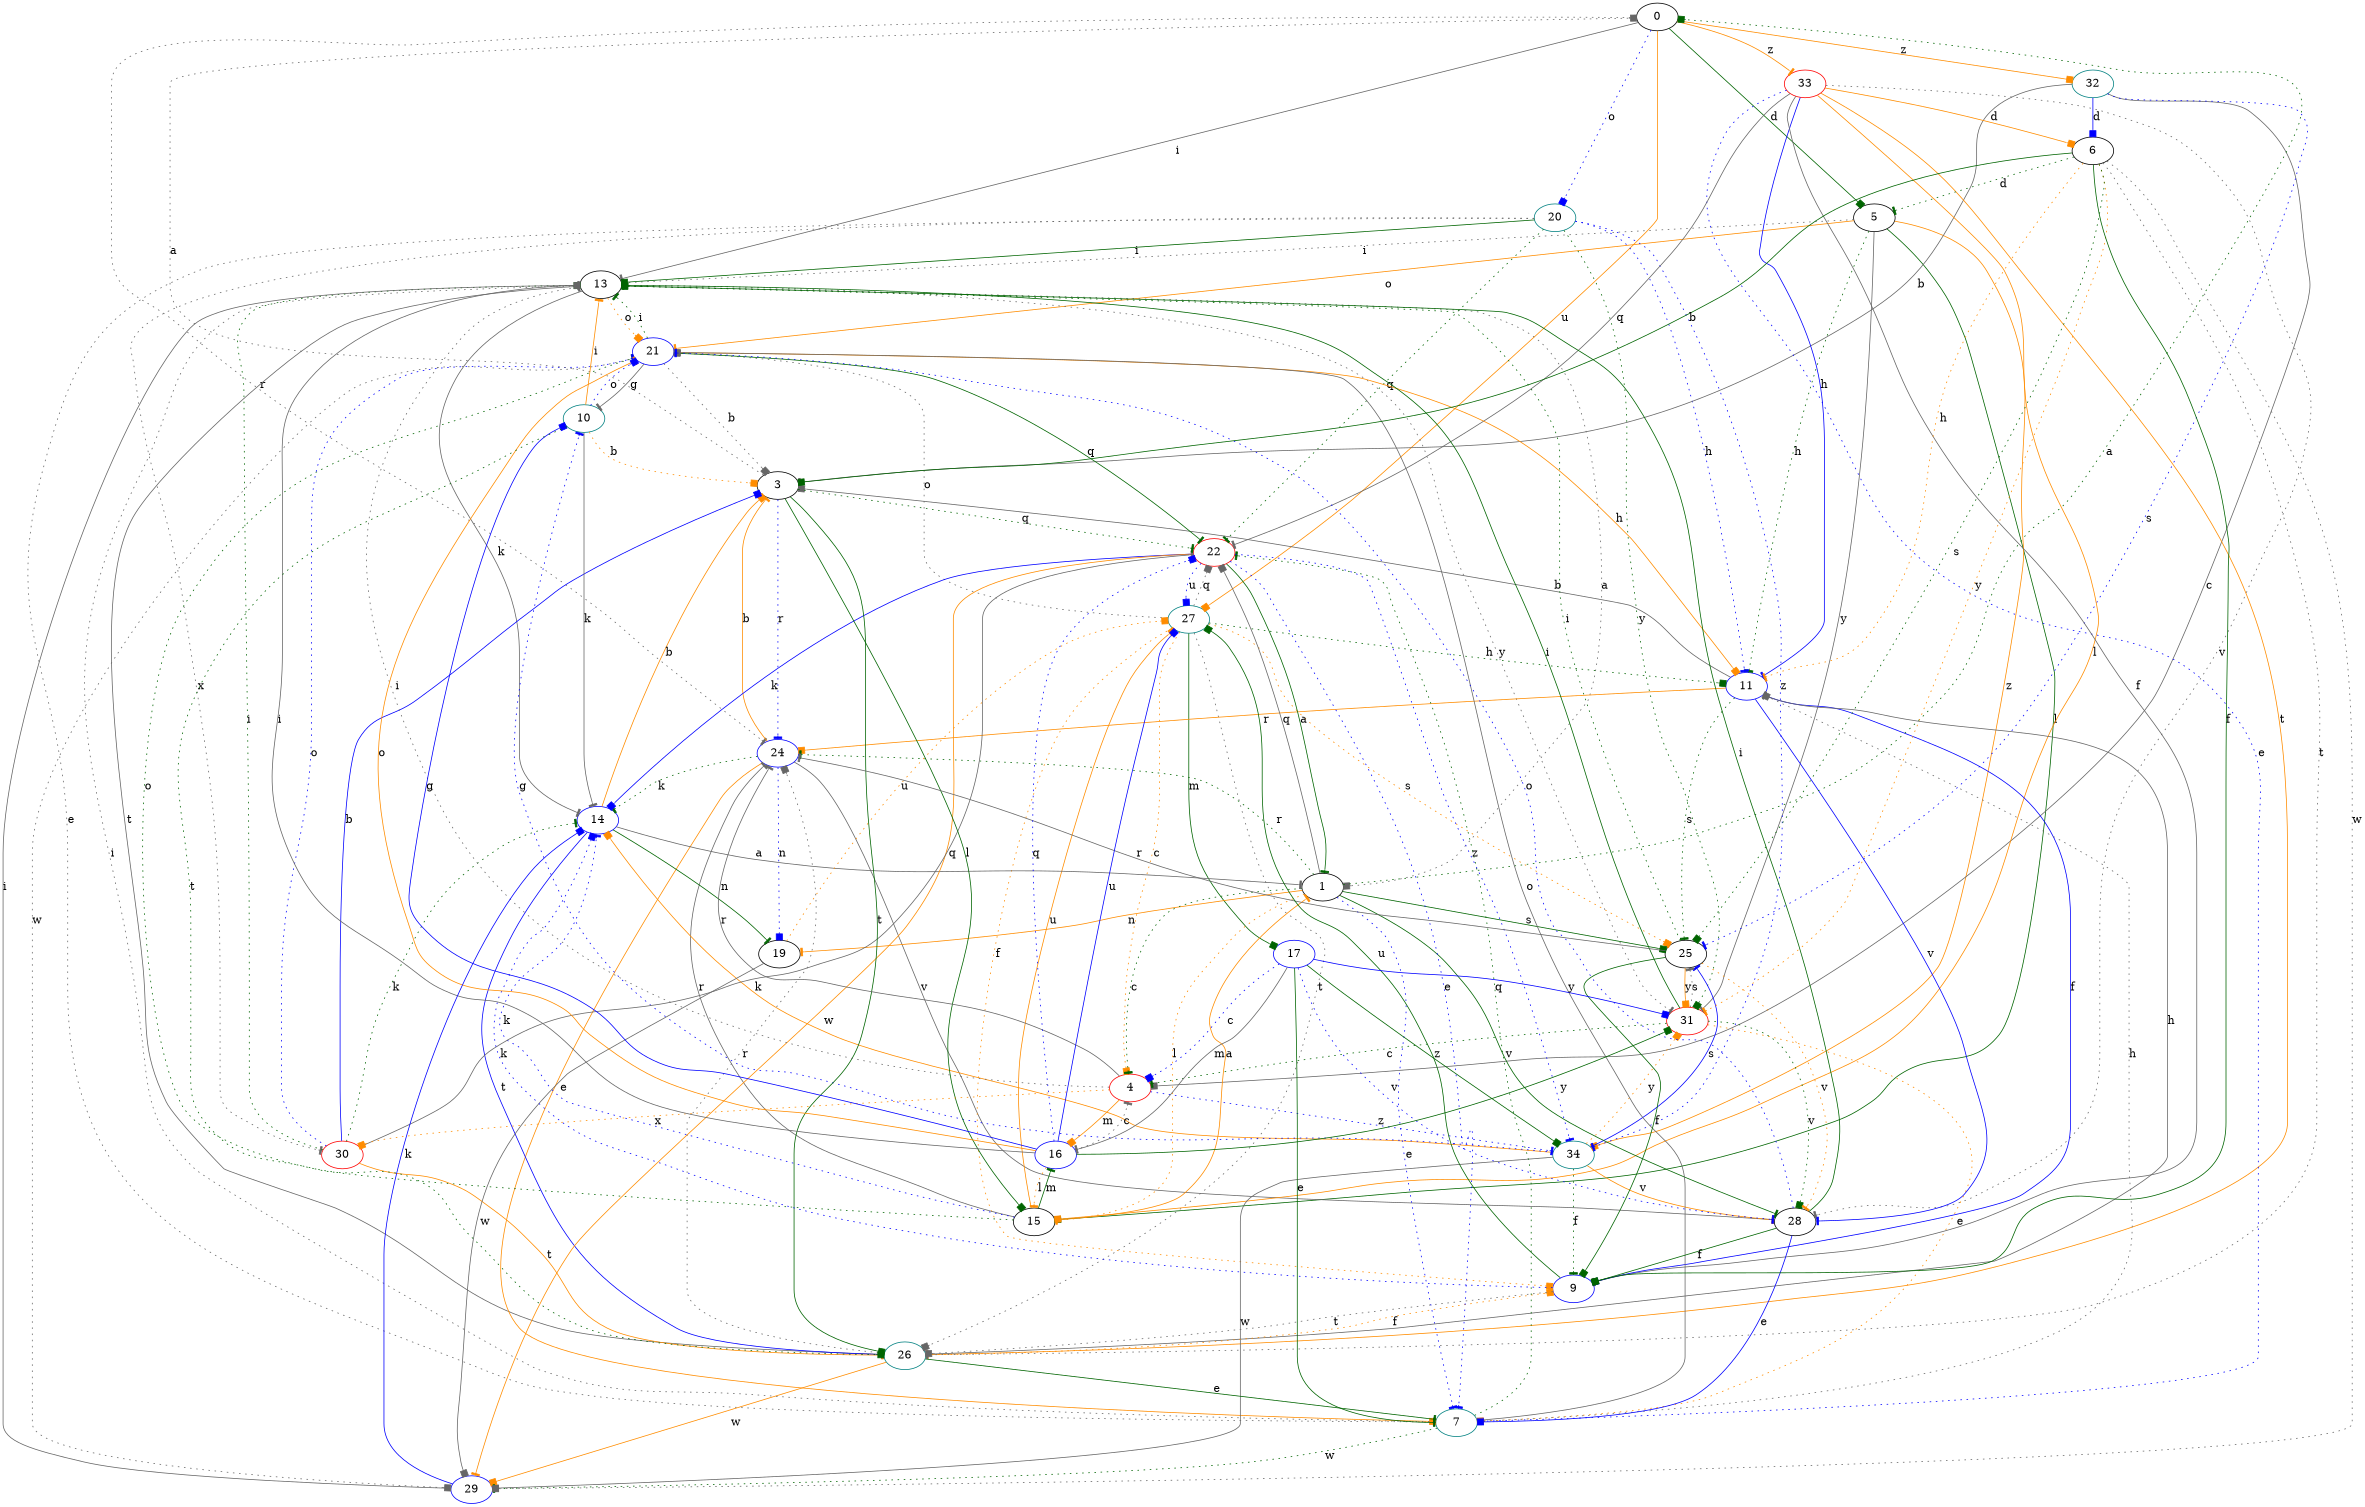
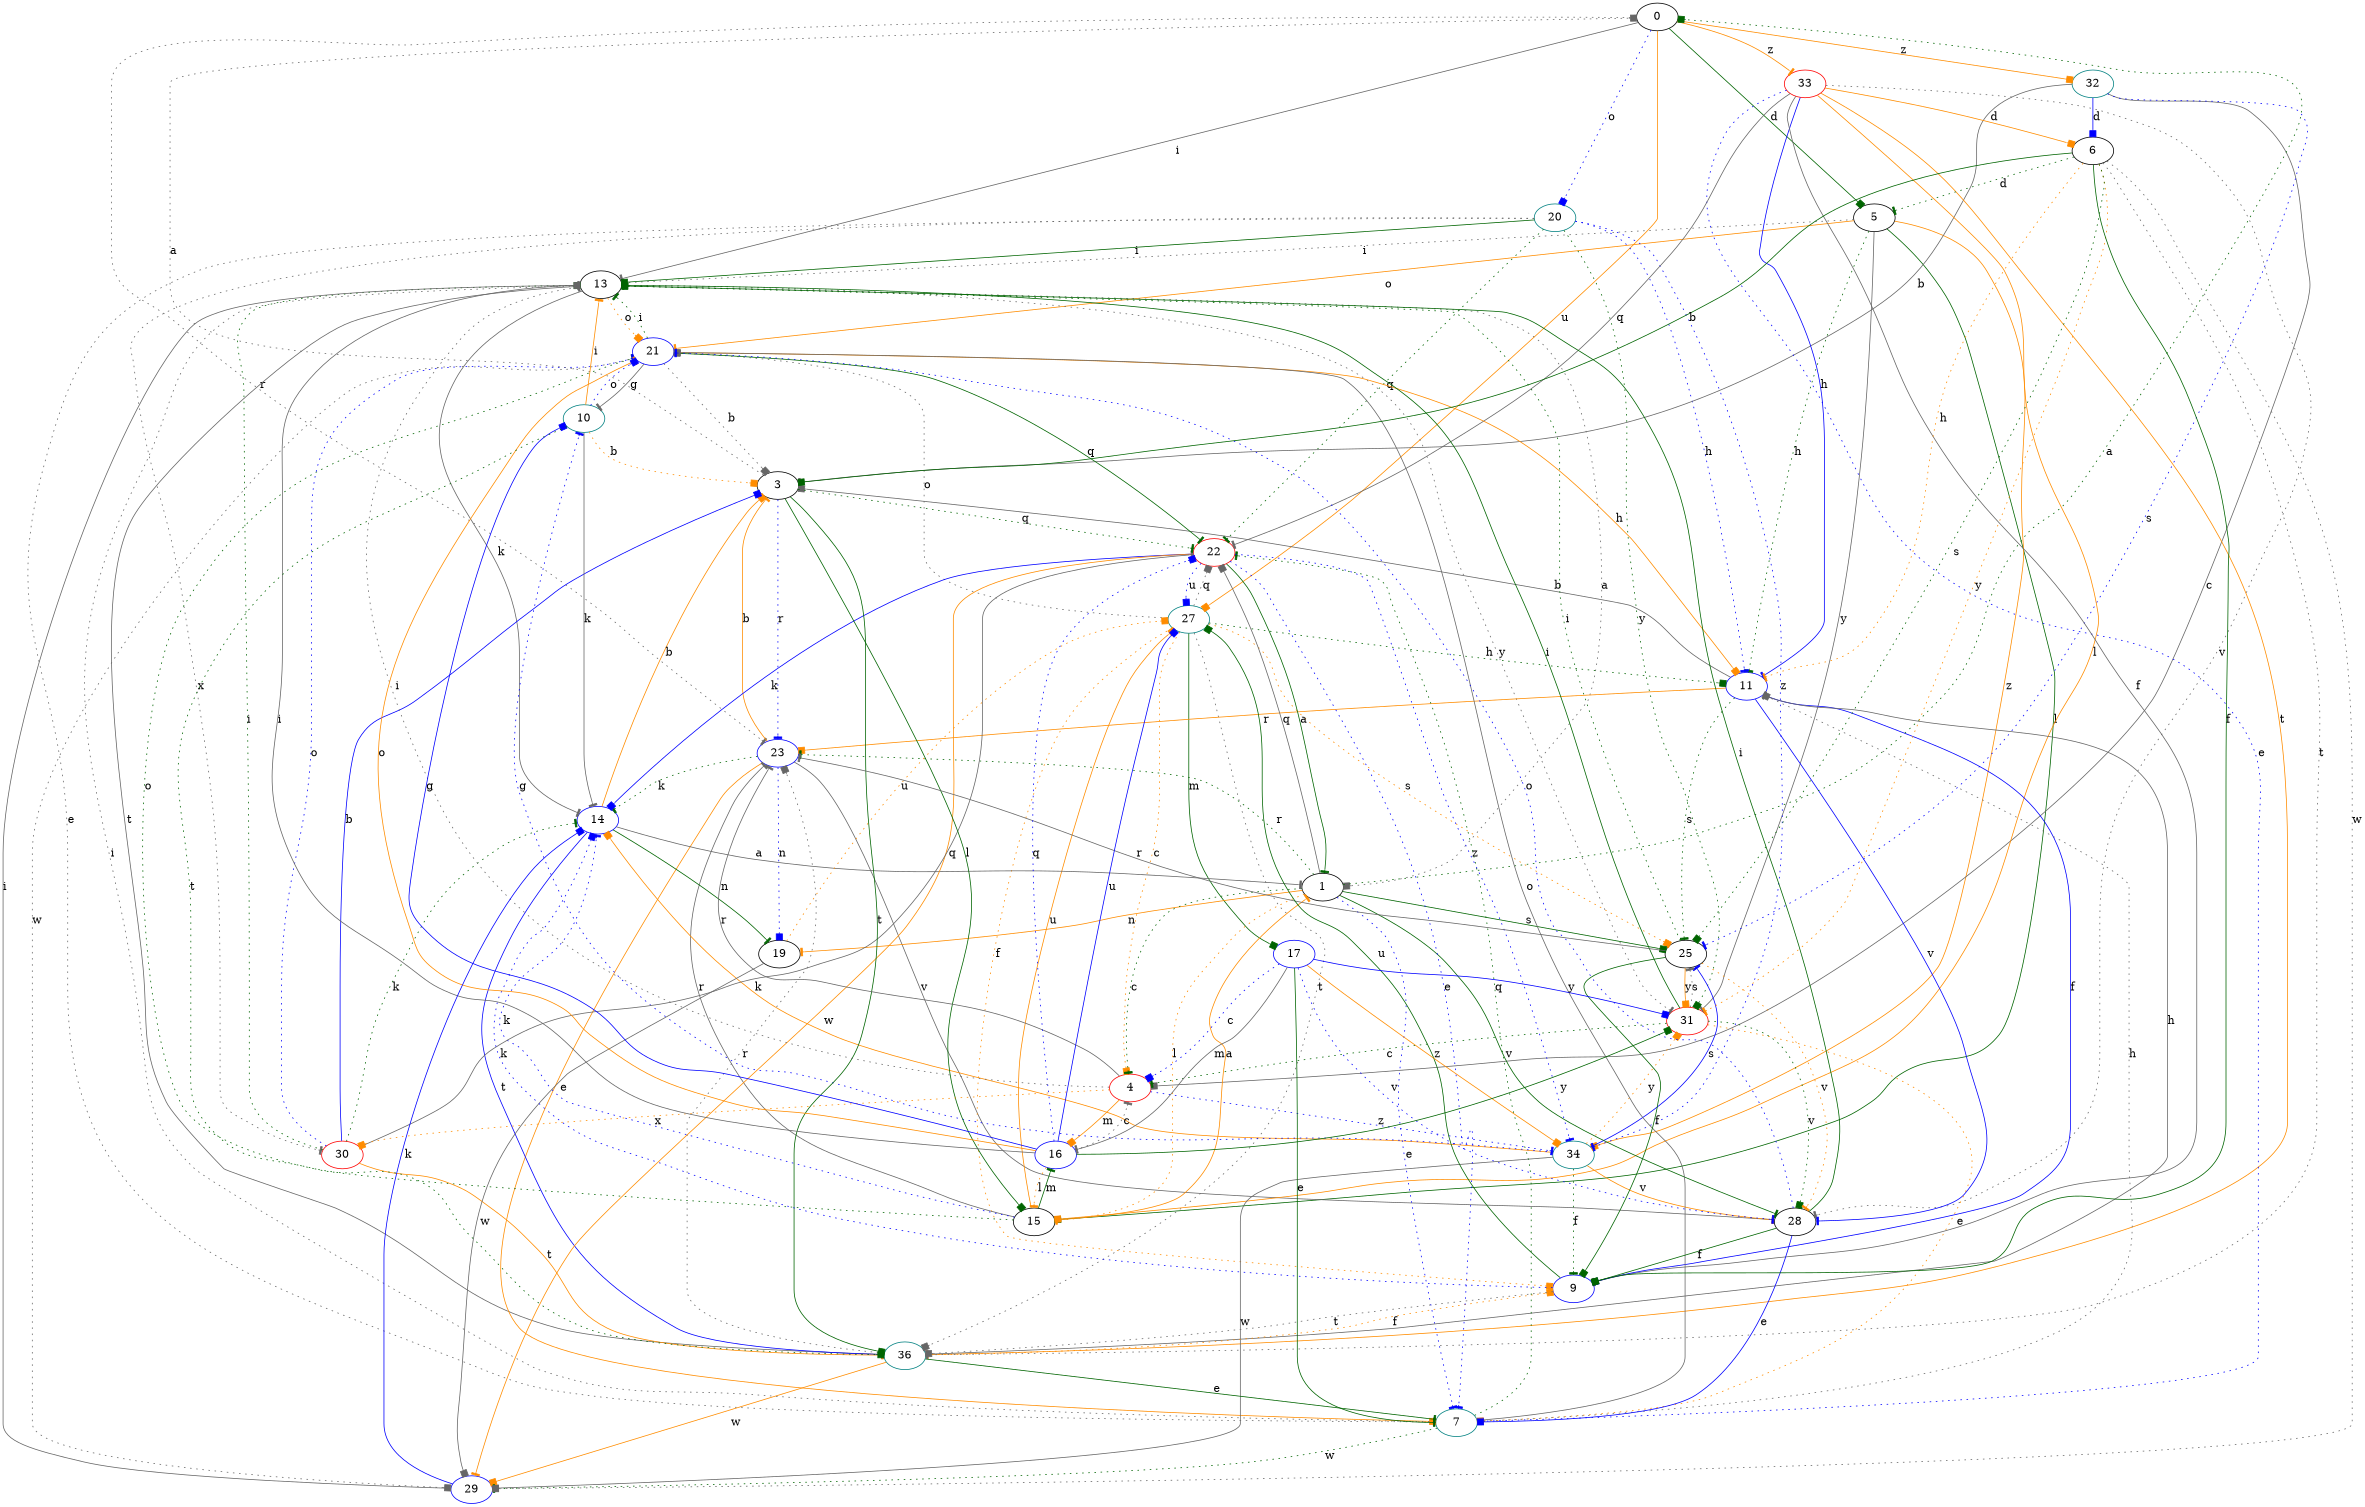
(778, 753) -> (778, 753)
(1422, 1050) -> (1422, 1050)
(905, 1356) -> (905, 1356)
